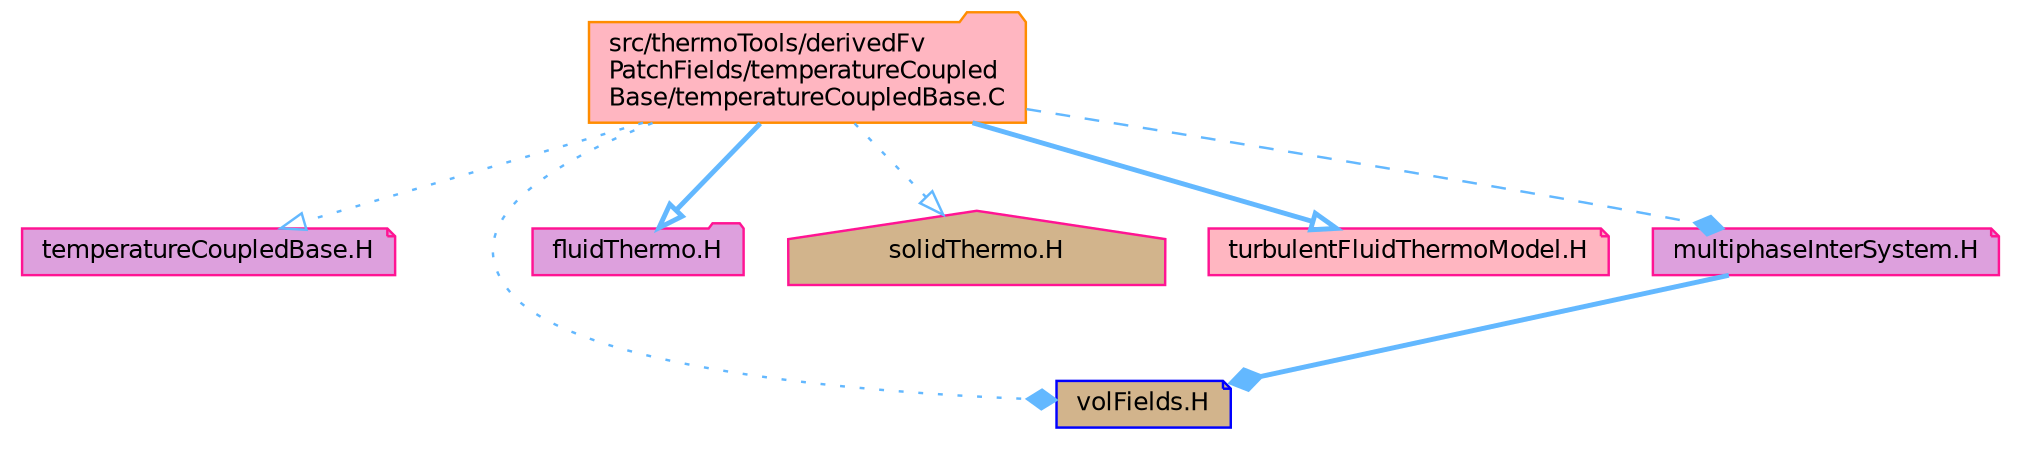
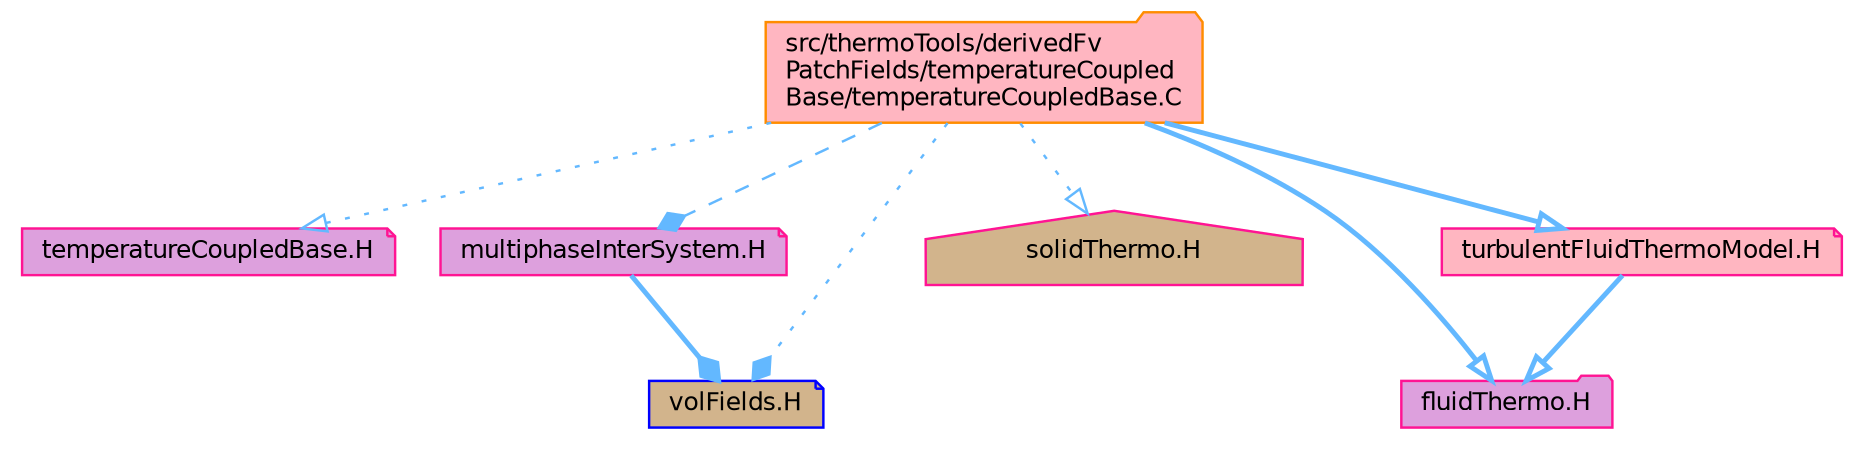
none -> (1583, 319)
